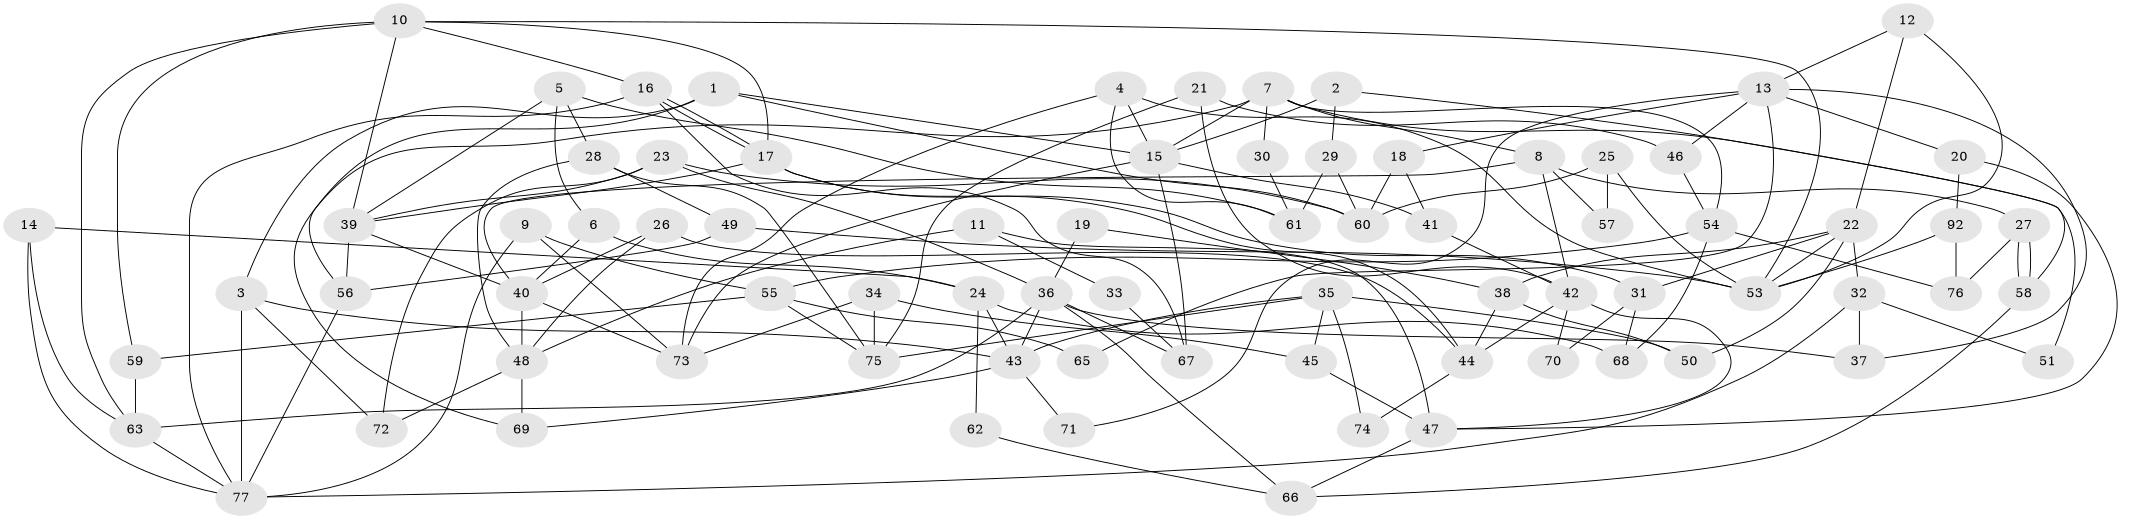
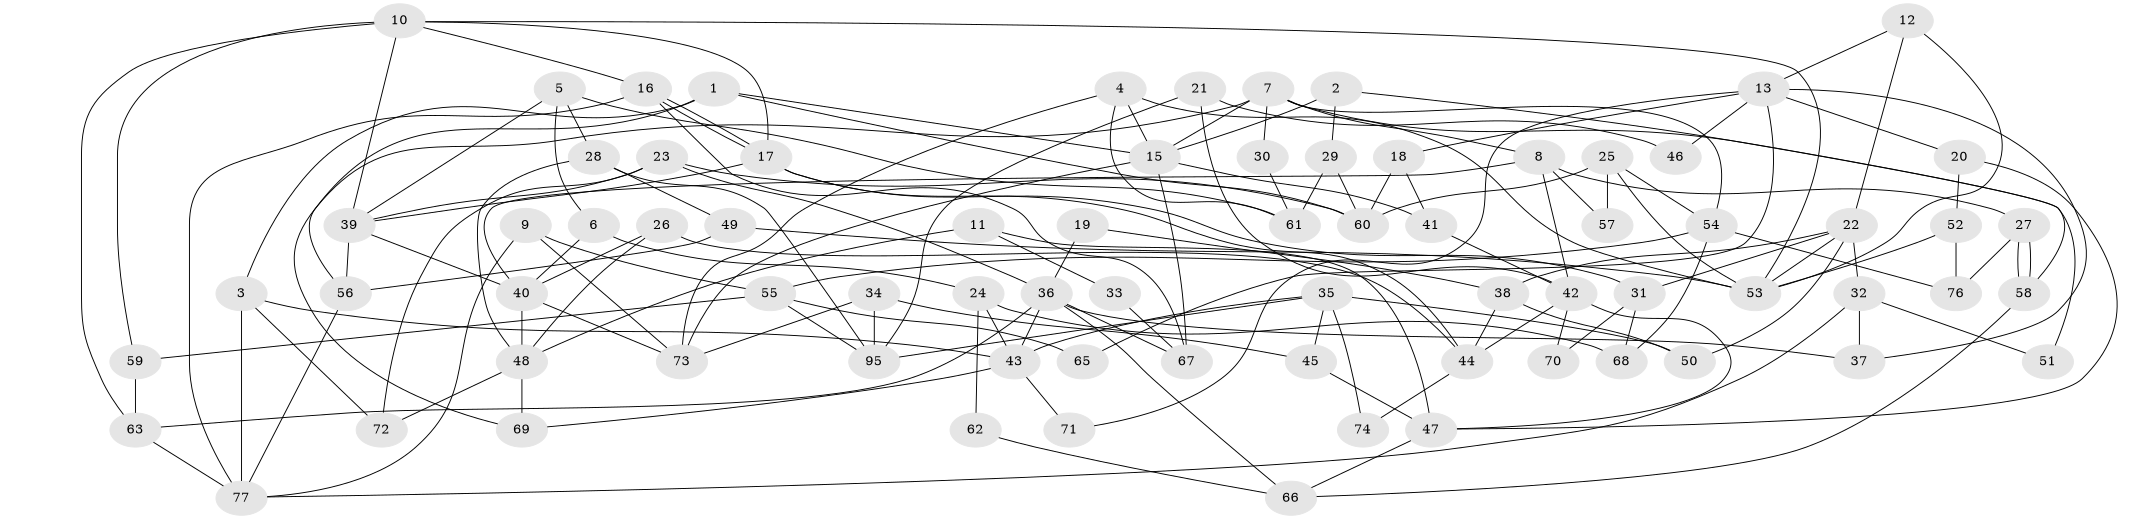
(1691, 187) -> (1668, 197)
(29, 225) -> none
(1956, 225) -> (1956, 225)
(874, 362) -> (874, 362)
